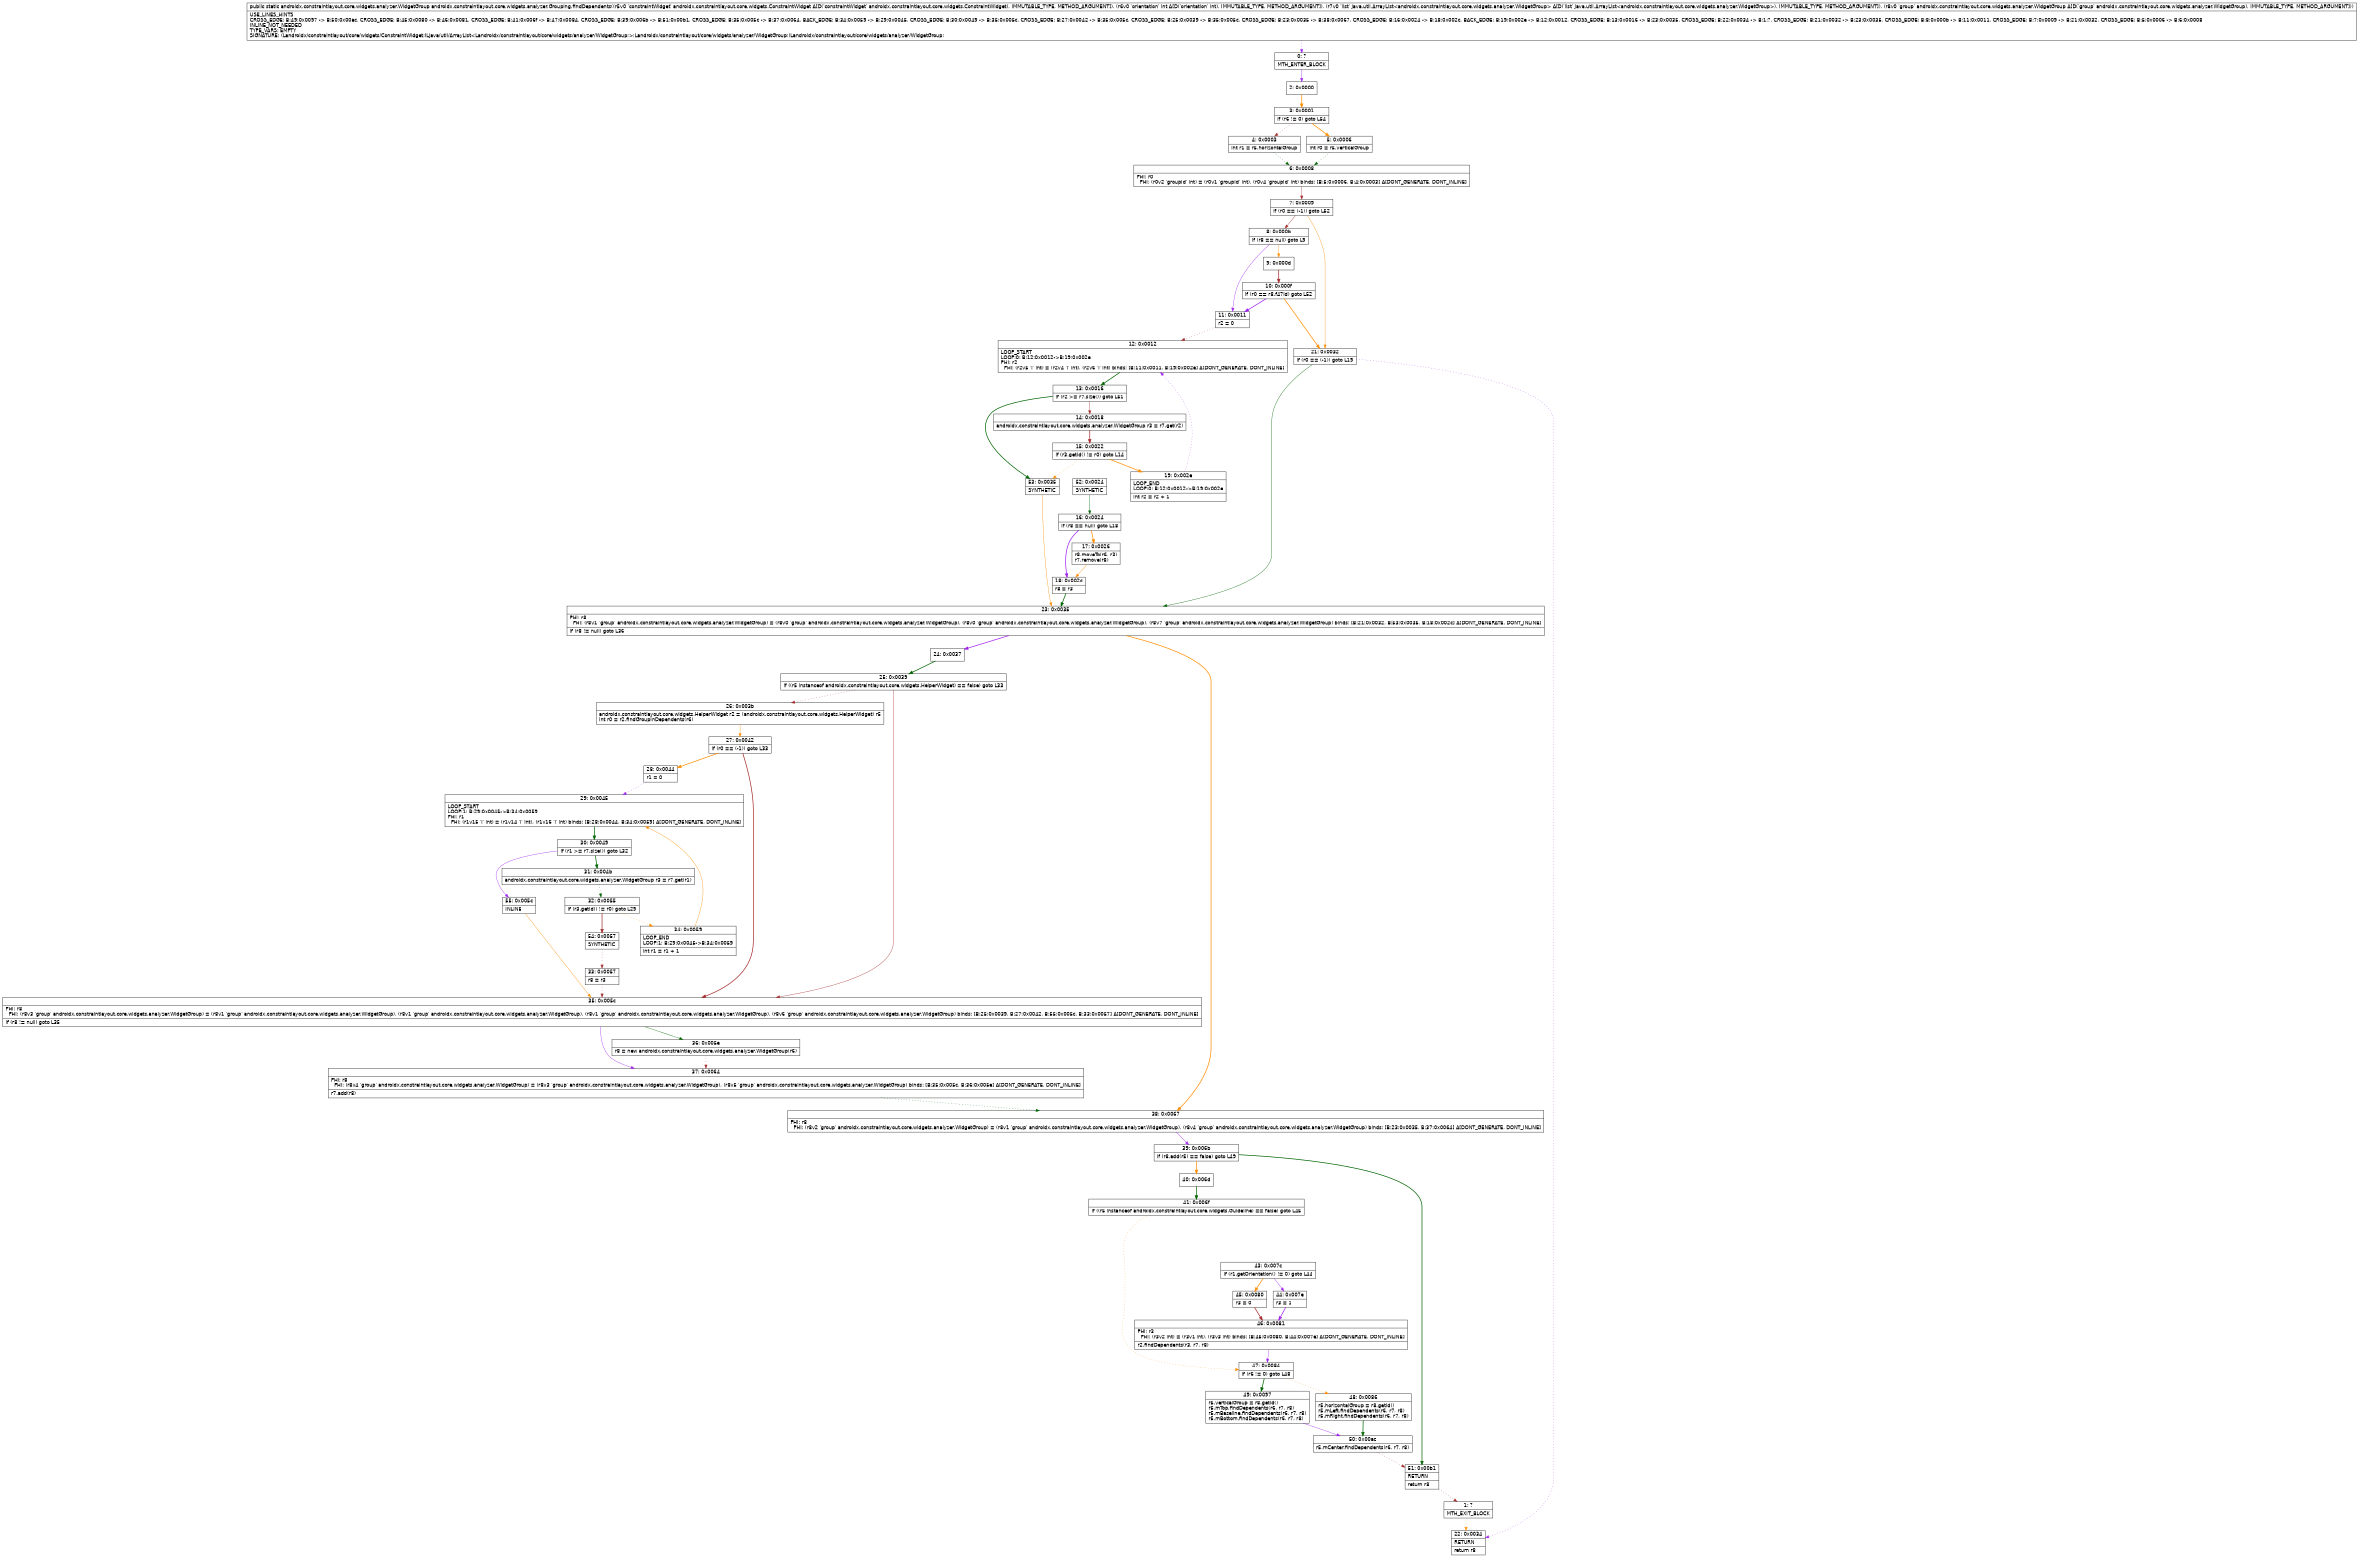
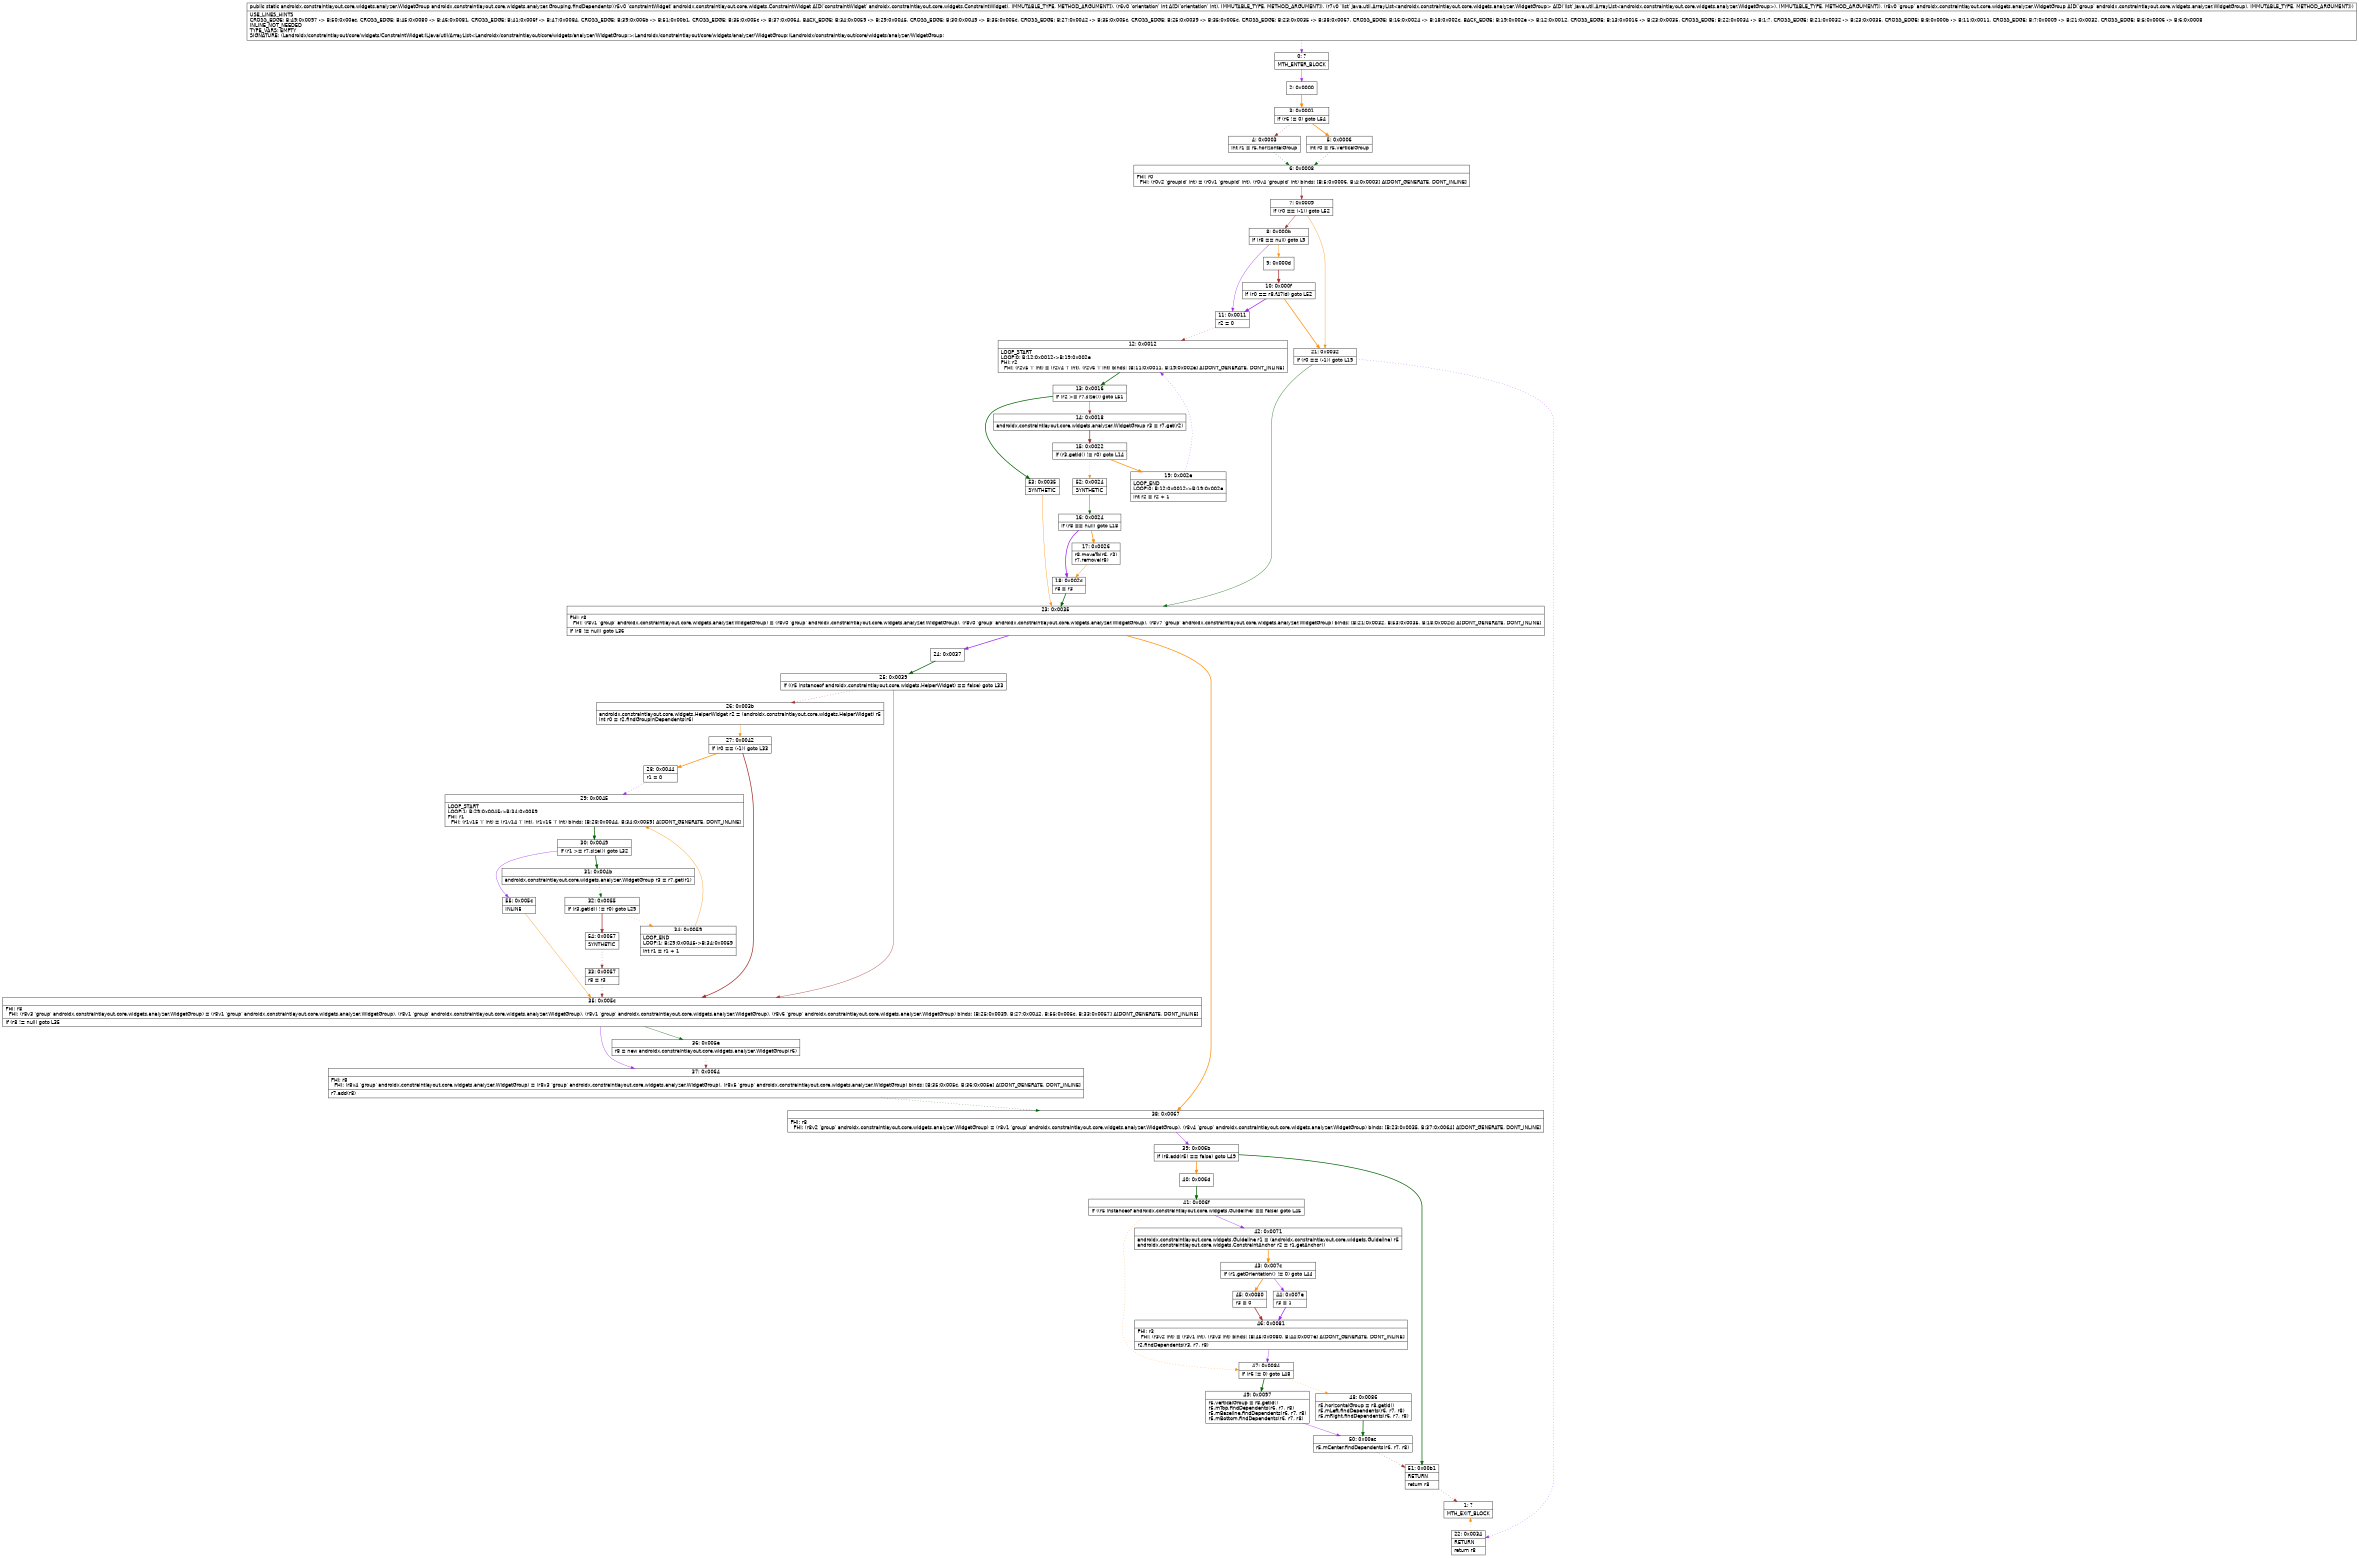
(1067, 468) -> (1090, 467)
none -> (1268, 1239)
(1466, 1523) -> (1471, 1526)
